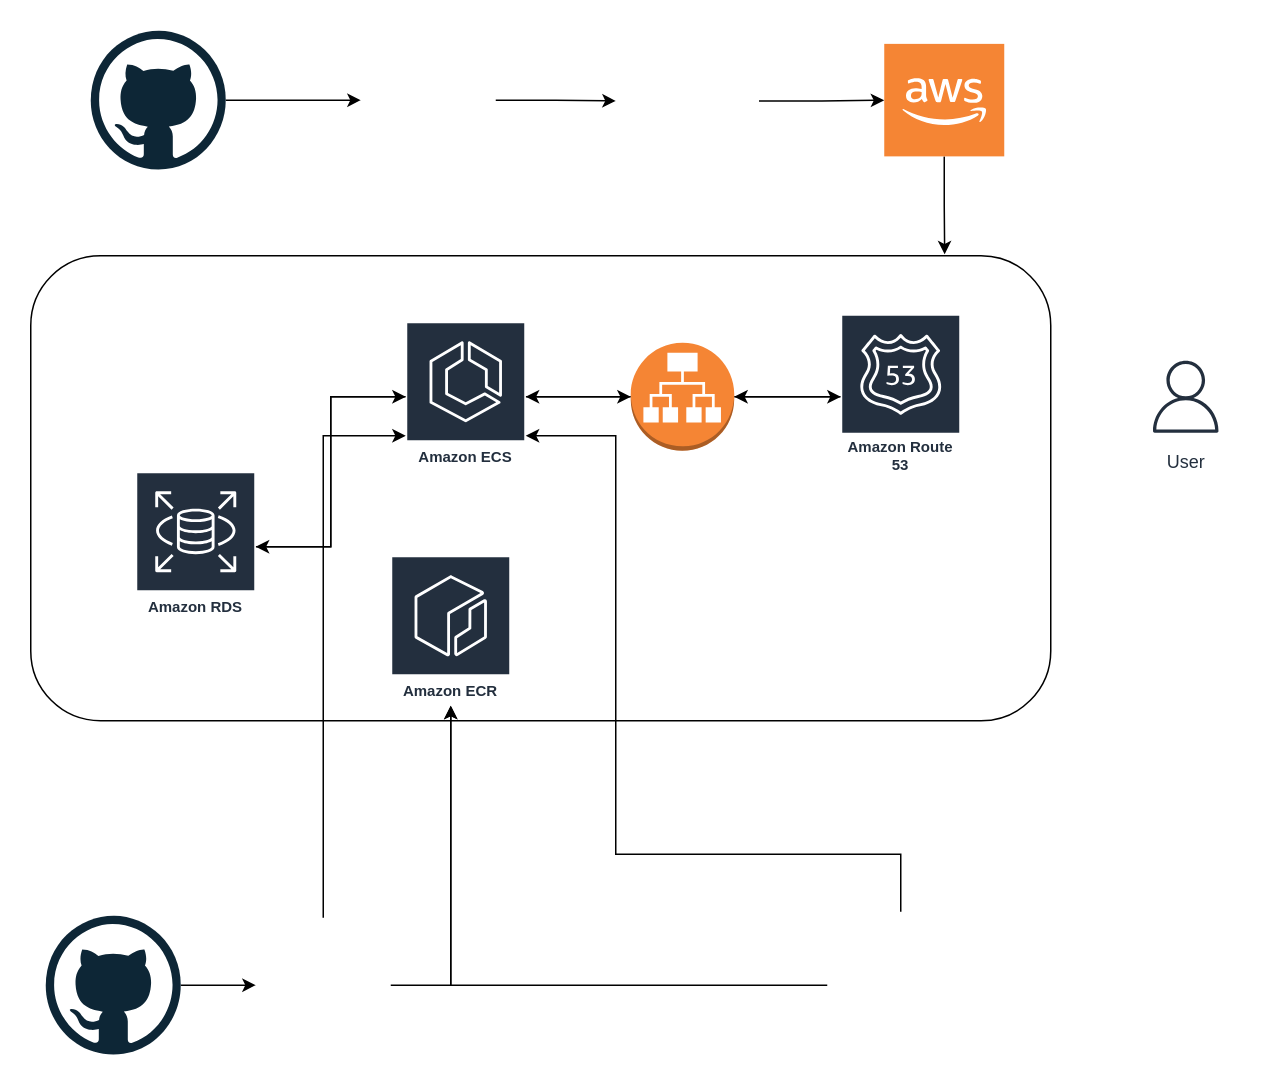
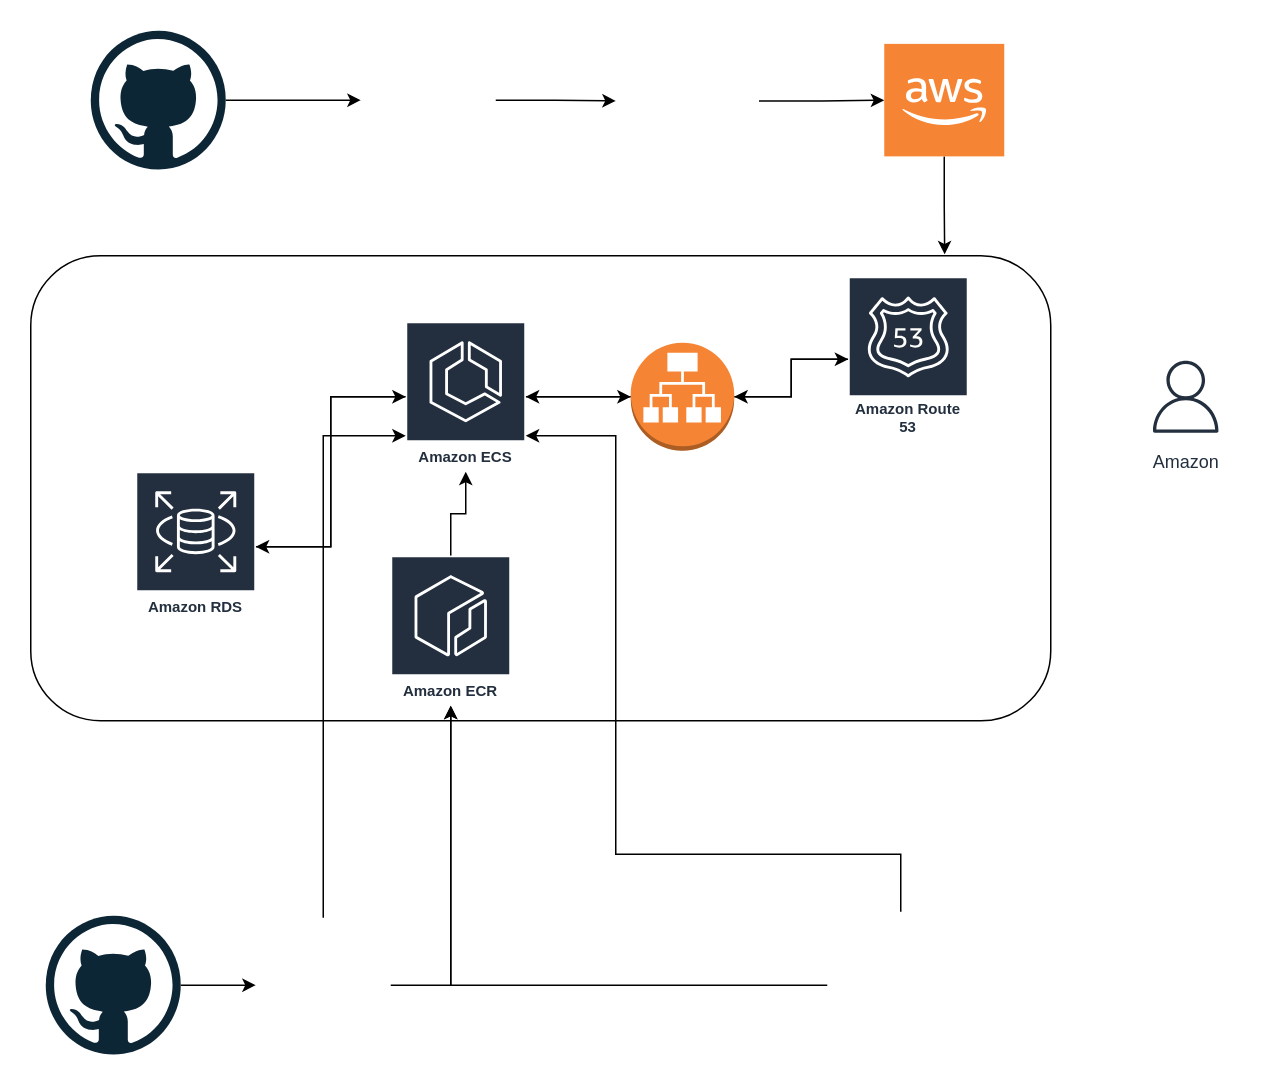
(901, 397) -> (908, 359)
(1187, 463) -> (1187, 463)
none -> (453, 514)
